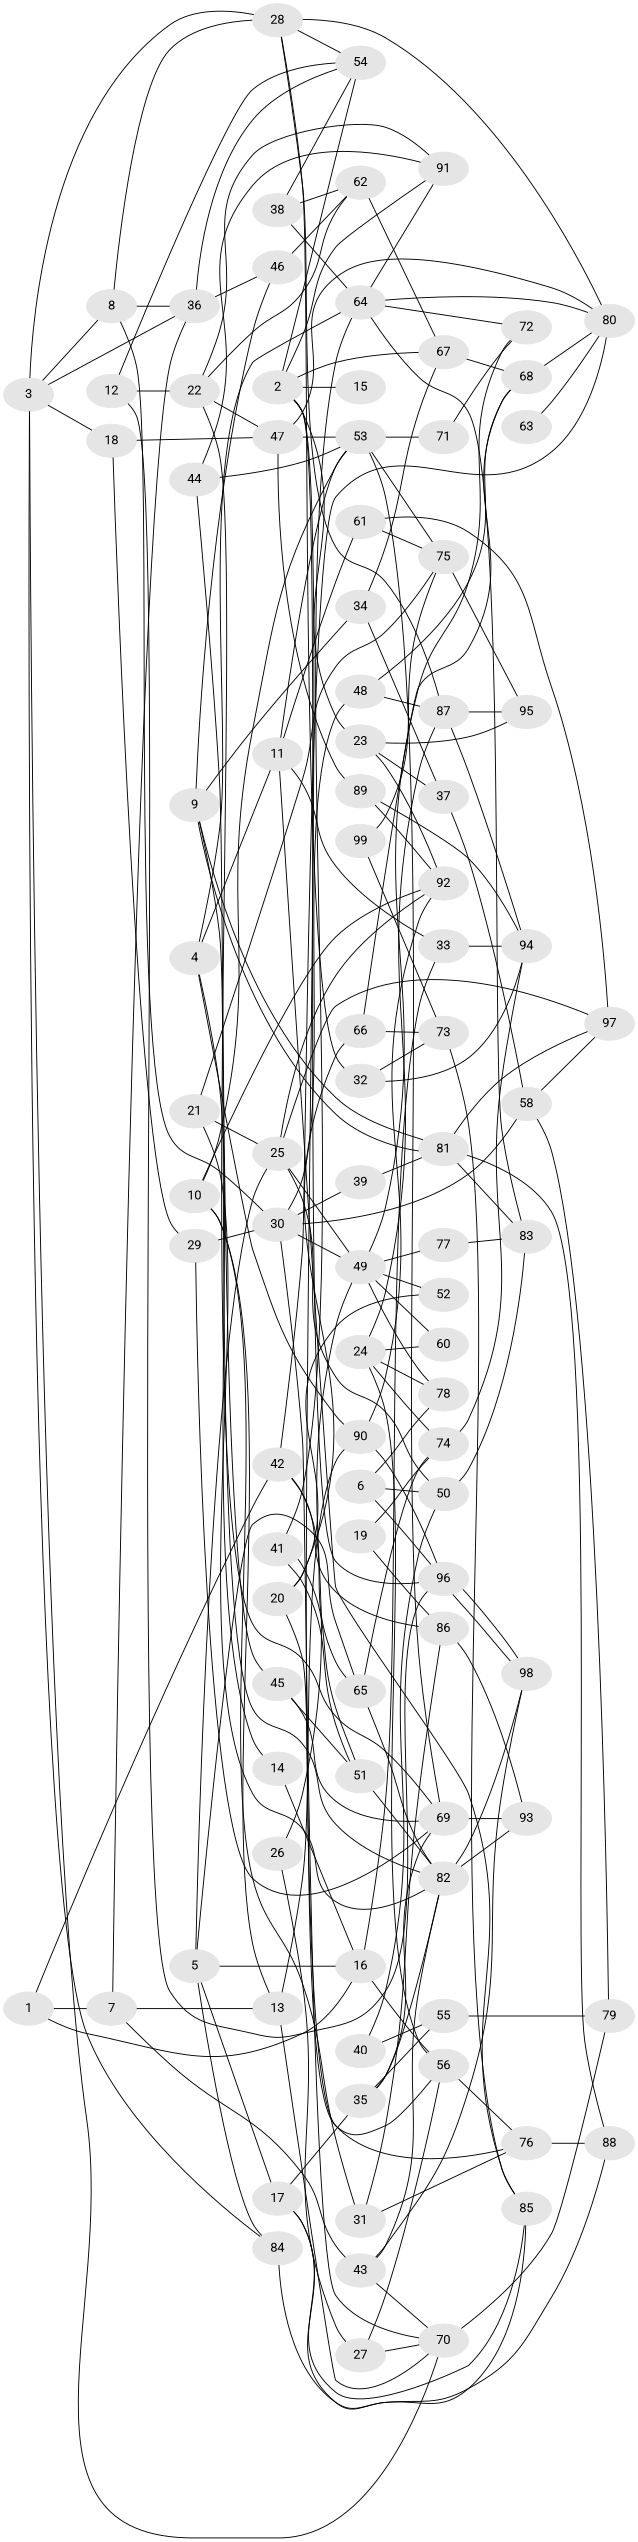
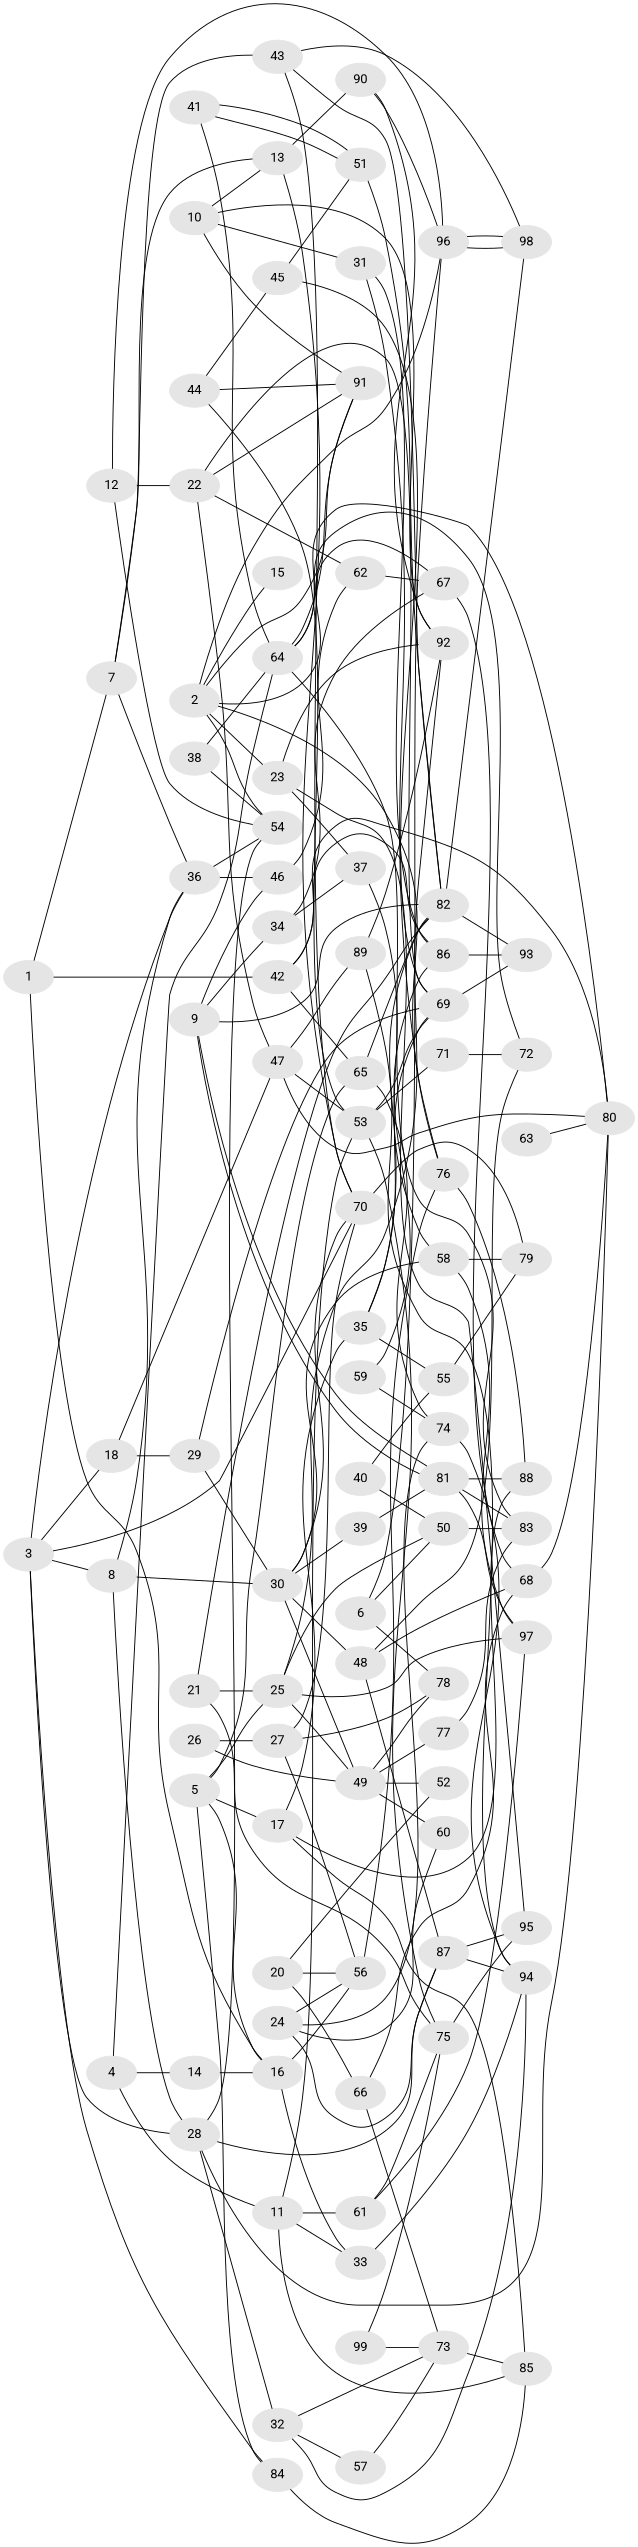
(319, 196) -> none
(241, 809) -> (263, 313)
(396, 858) -> (493, 1238)
(244, 1210) -> none
(402, 1373) -> (367, 1725)
(361, 1536) -> (361, 1377)
none -> (361, 2467)
